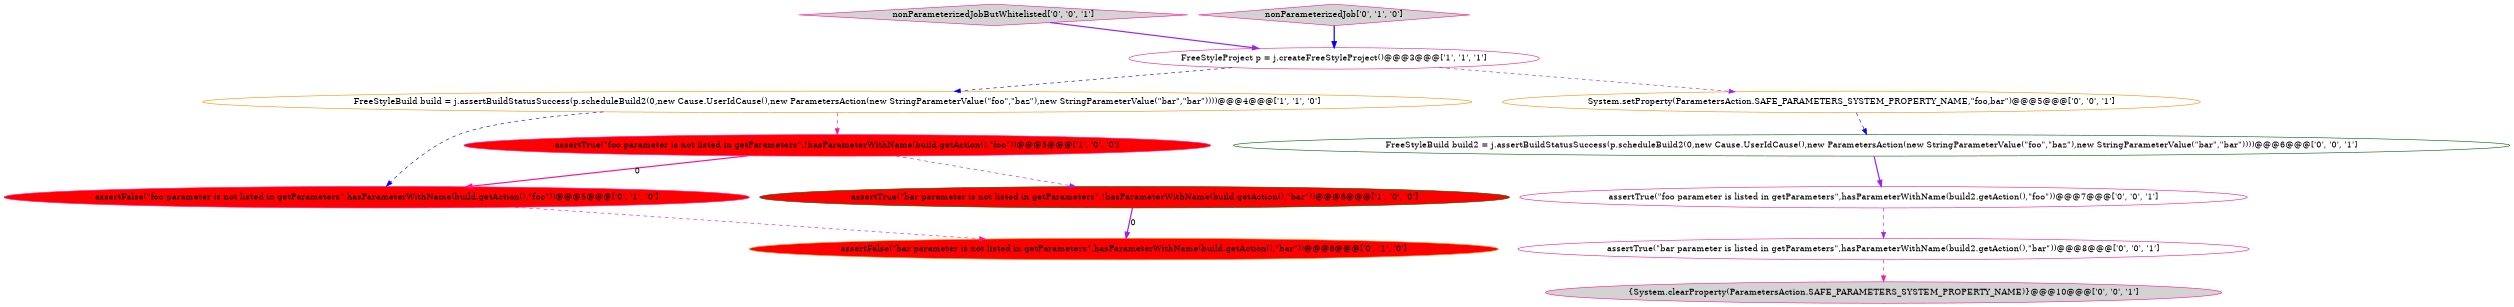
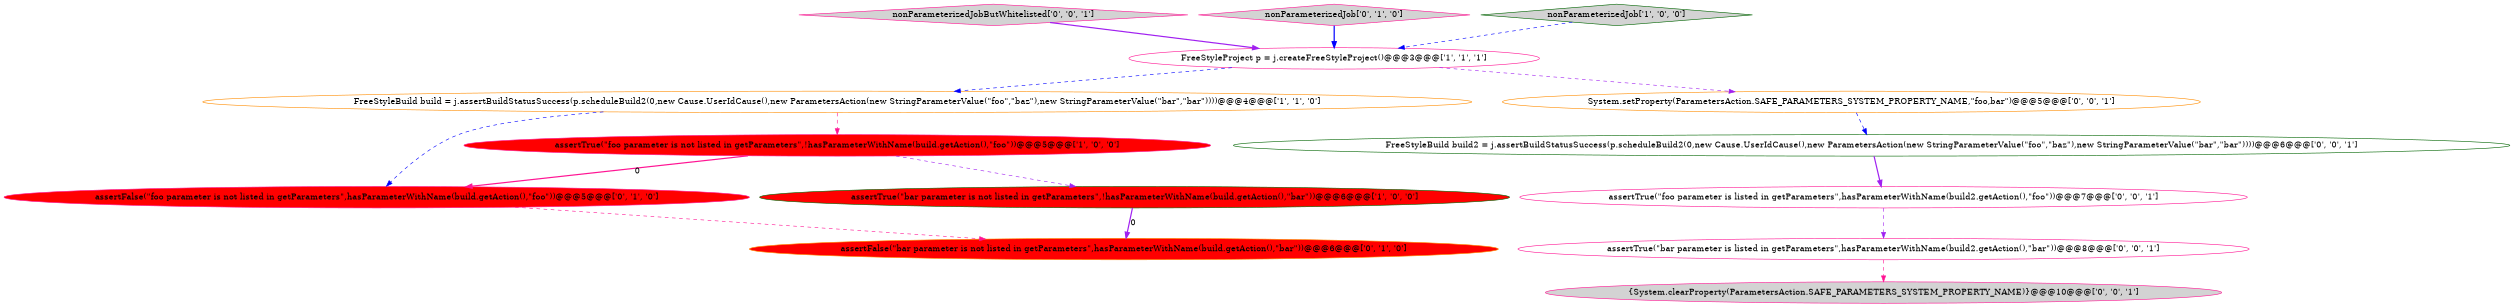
none -> (1617, 15)
